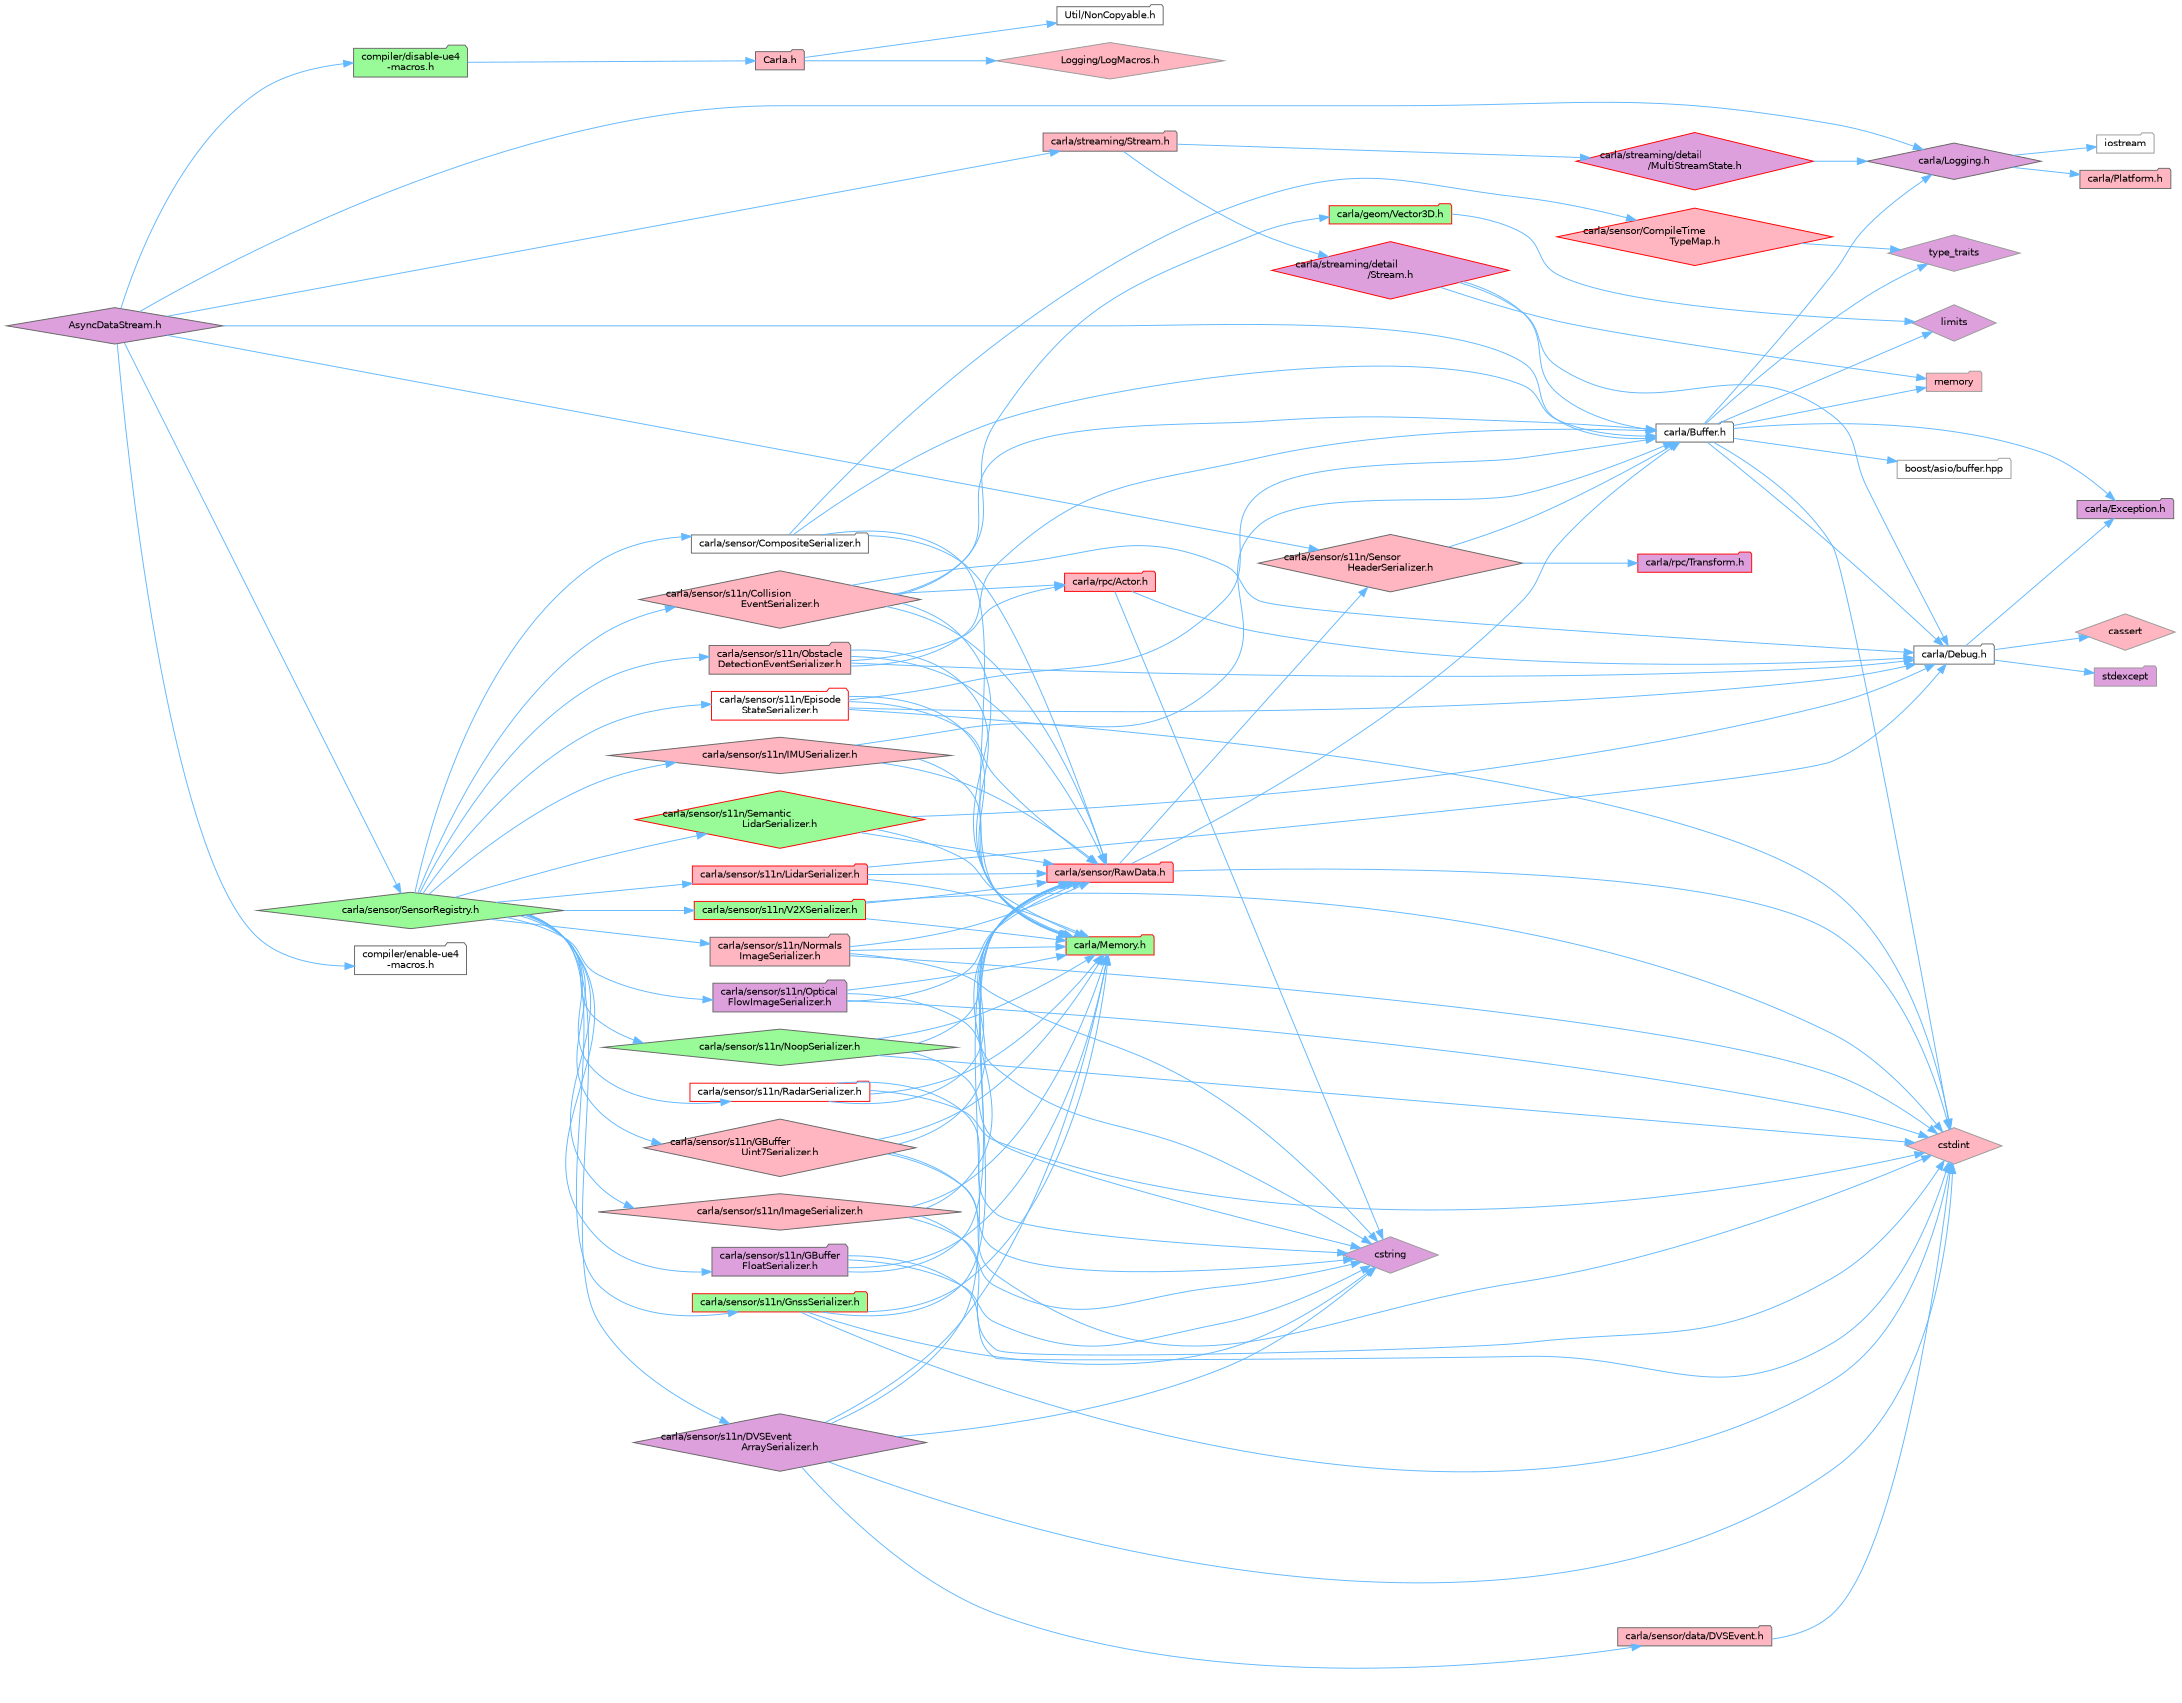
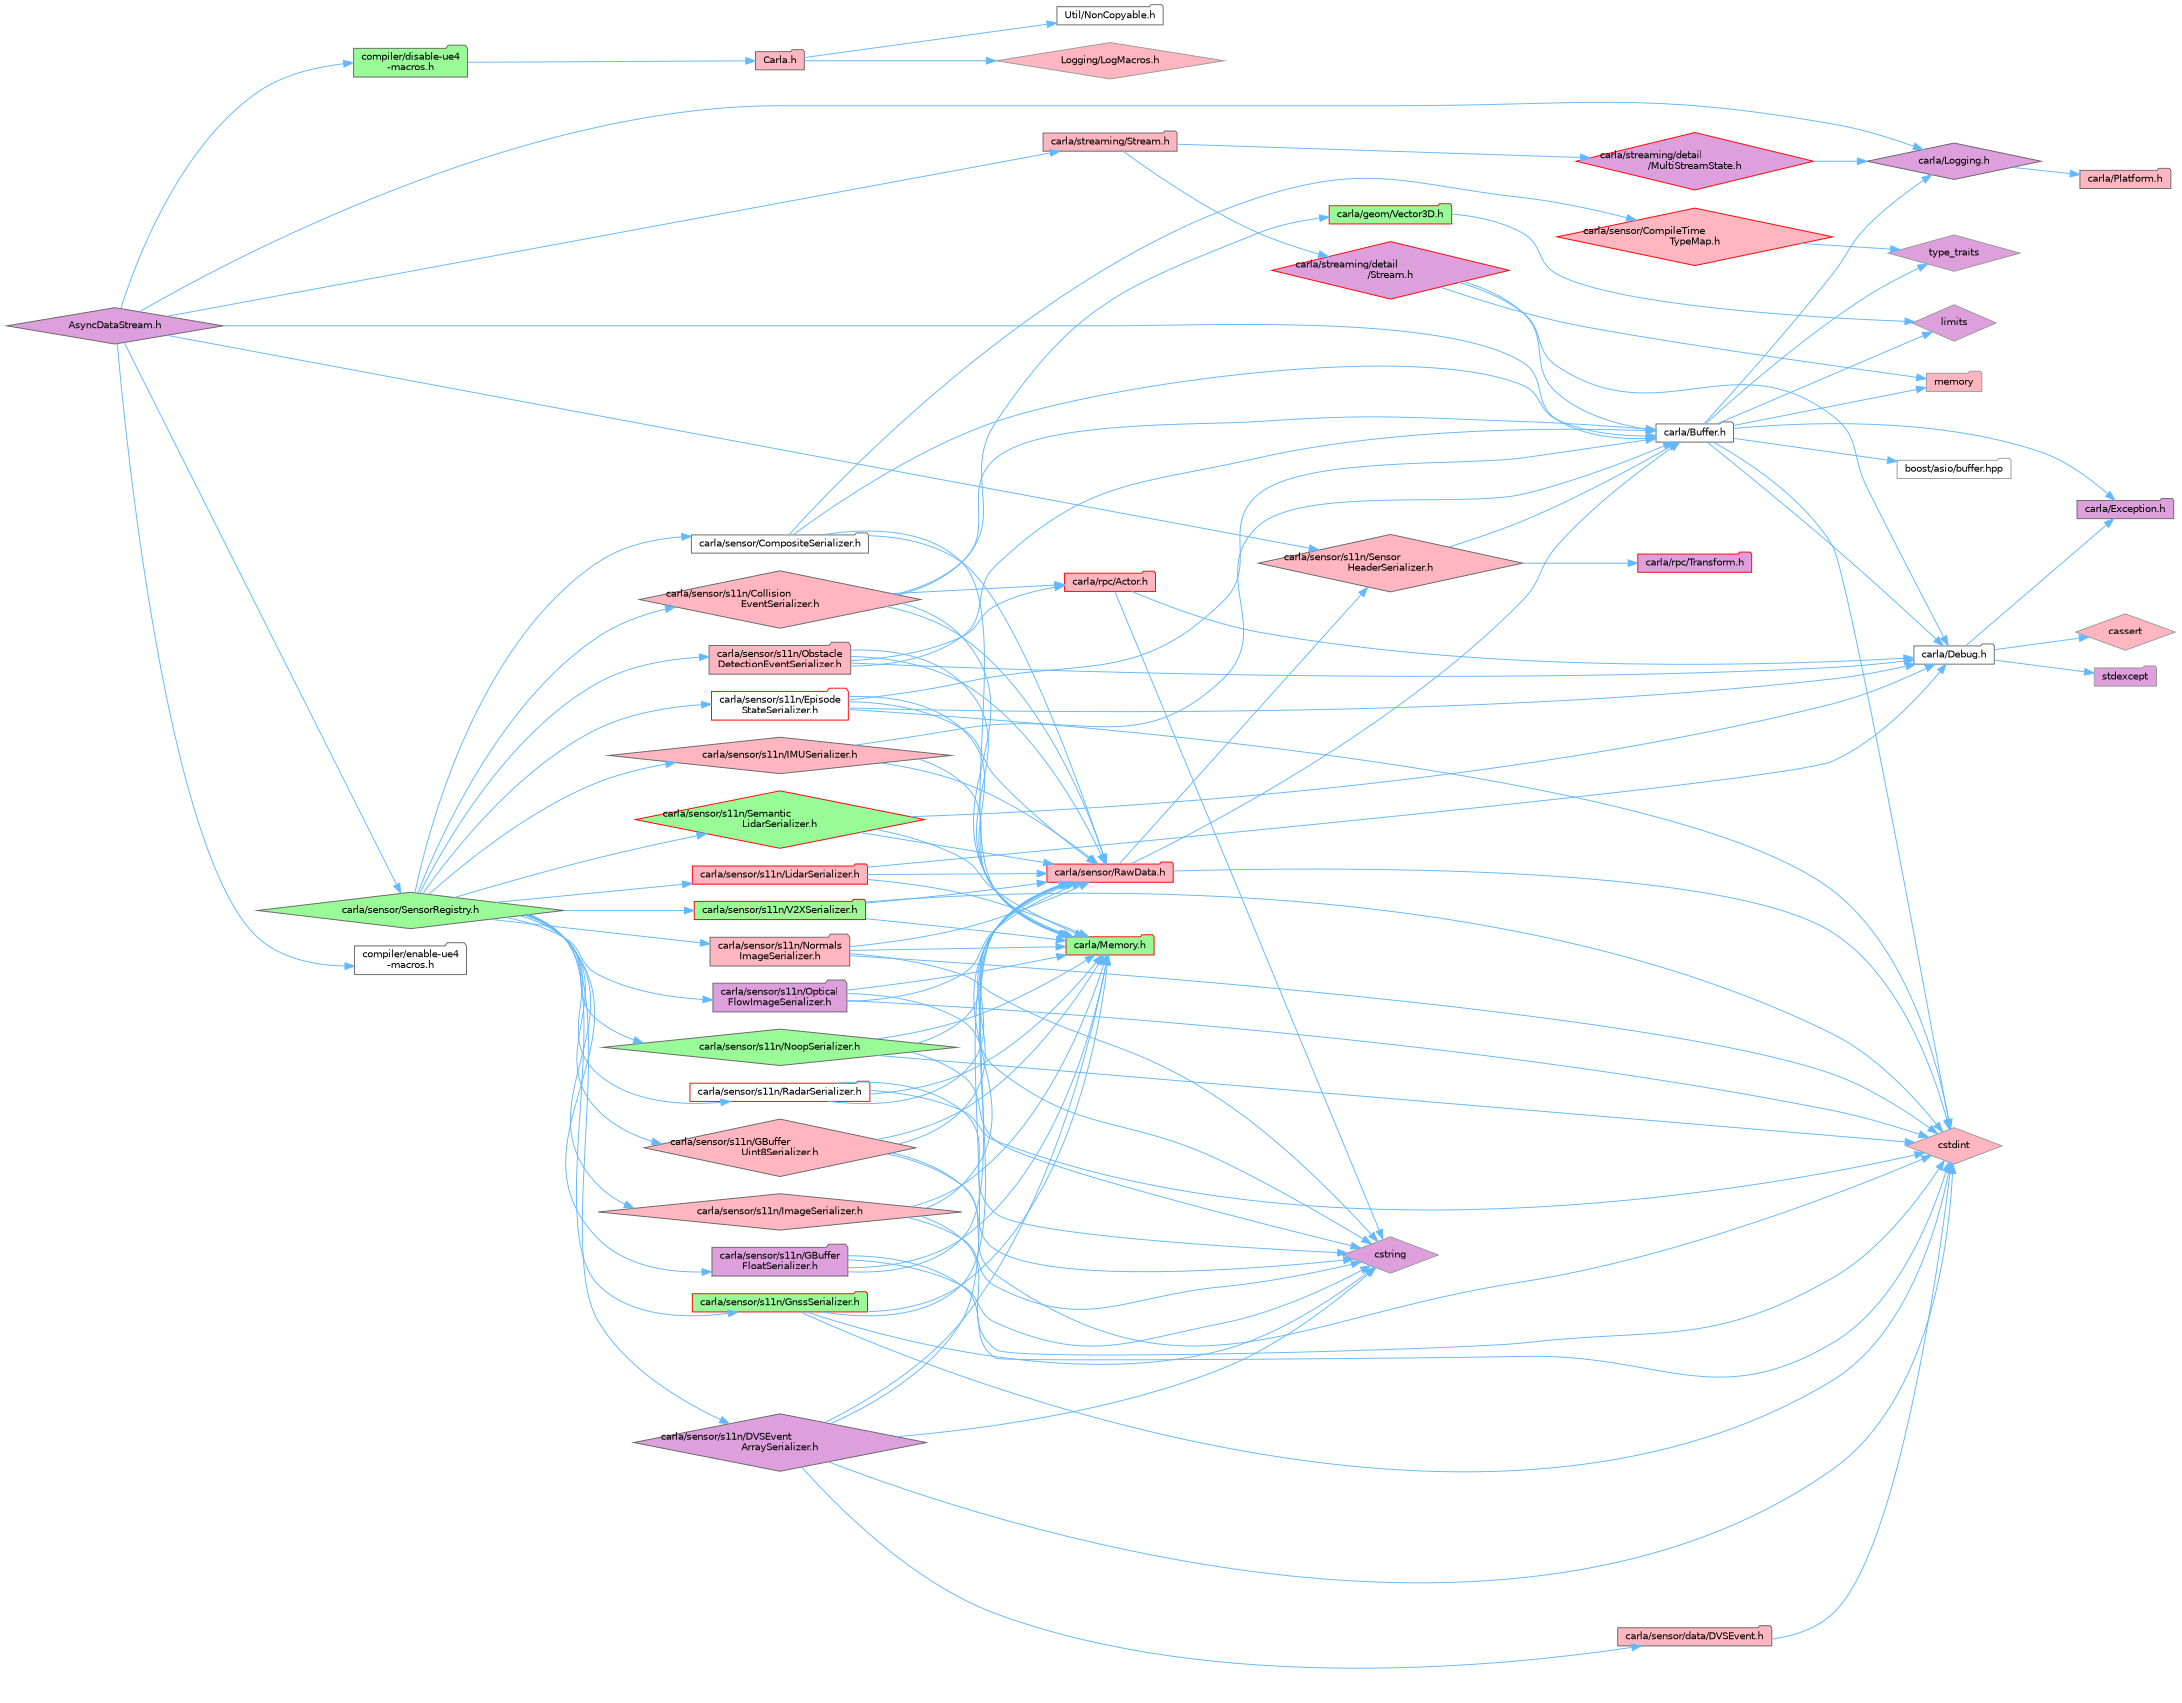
(2125, 144) -> none
(1367, 614) -> none
(780, 1148) -> (780, 1148)
